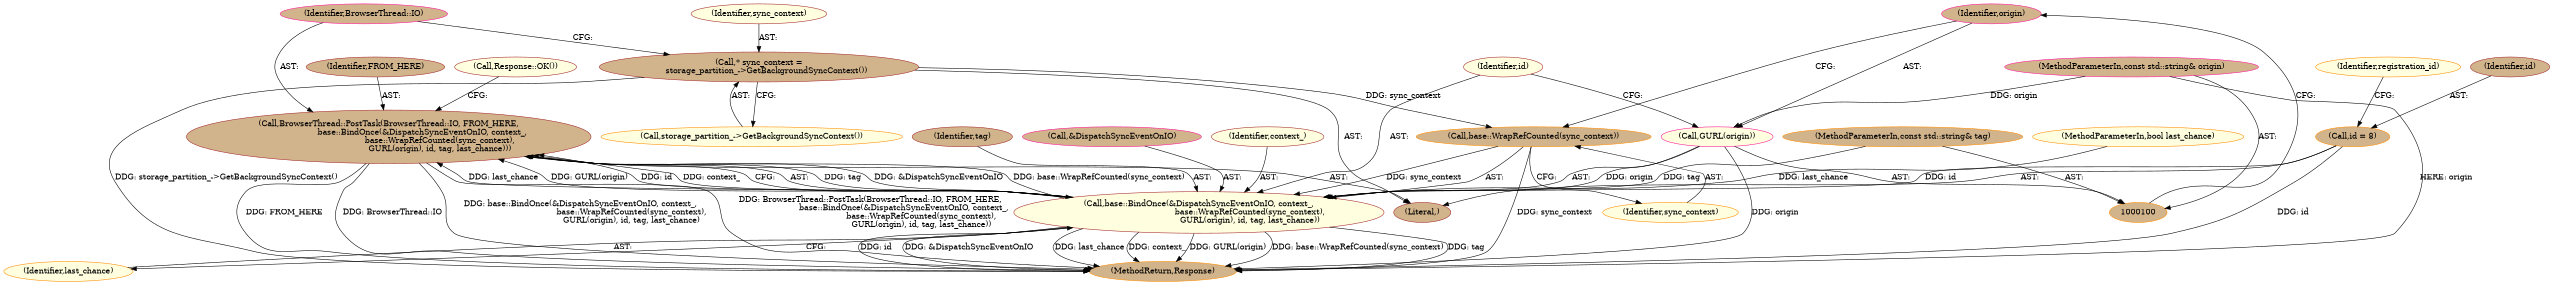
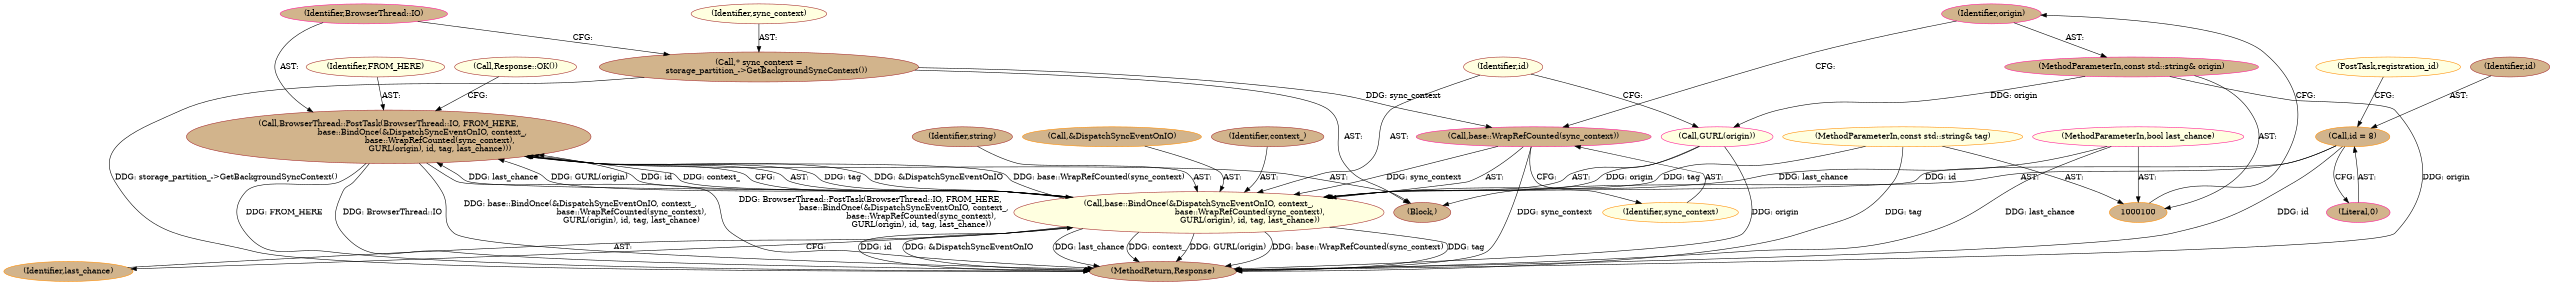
(375, 67) -> (375, 67)
(2388, 67) -> (2388, 67)
(1857, 74) -> (2058, 39)
(752, 137) -> none
(962, 137) -> (962, 137)
(1112, 137) -> (1112, 137)
(1268, 137) -> (1268, 137)
(1534, 137) -> (1534, 137)
(1903, 137) -> (1903, 137)
(2138, 137) -> (2138, 137)
(2446, 178) -> (2446, 178)
(1877, 179) -> (2138, 175)
(1422, 212) -> (1422, 212)
none -> (2358, 212)
none -> (1718, 250)
none -> (1732, 252)
(68, 271) -> (68, 271)
(1163, 271) -> (1163, 271)
